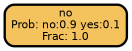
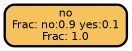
(66, 25) -> (66, 25)
